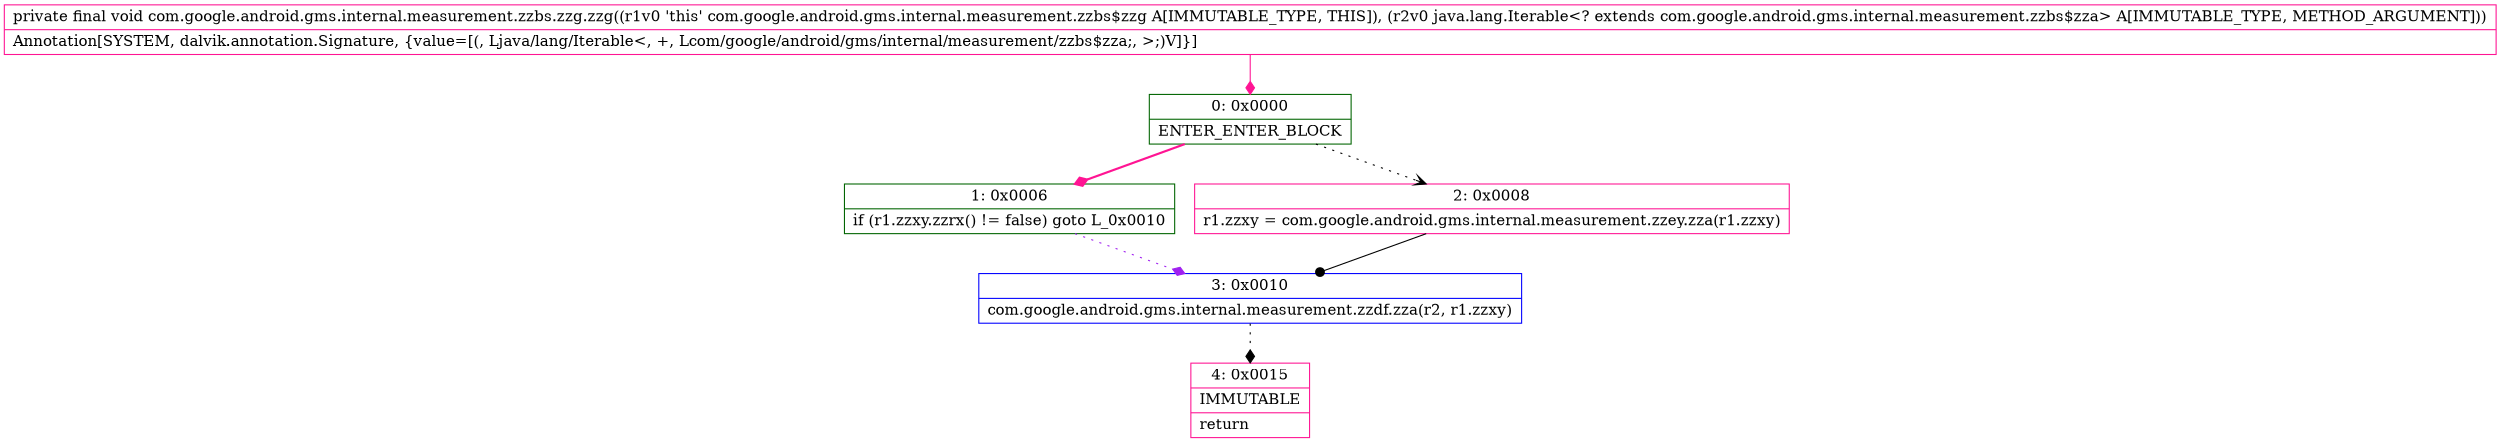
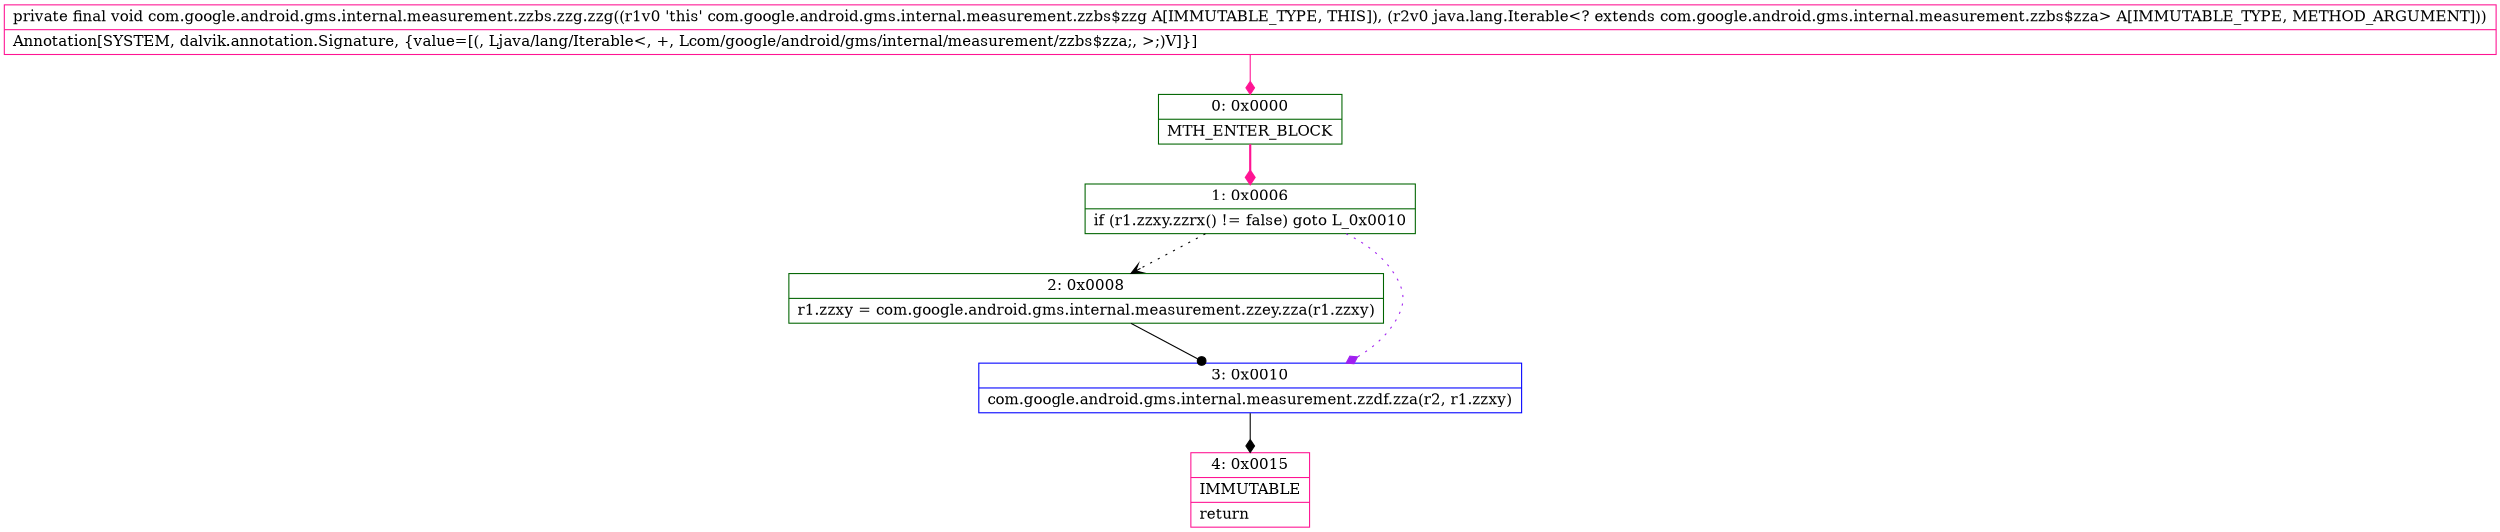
(1250, 131) -> (1250, 131)
(1366, 162) -> (1173, 251)
(1492, 209) -> (1086, 298)
(1250, 337) -> (1250, 426)
